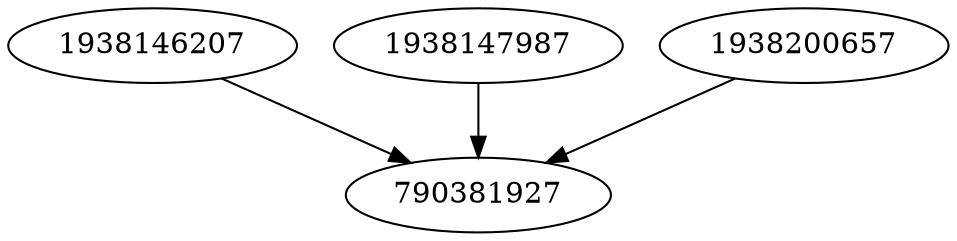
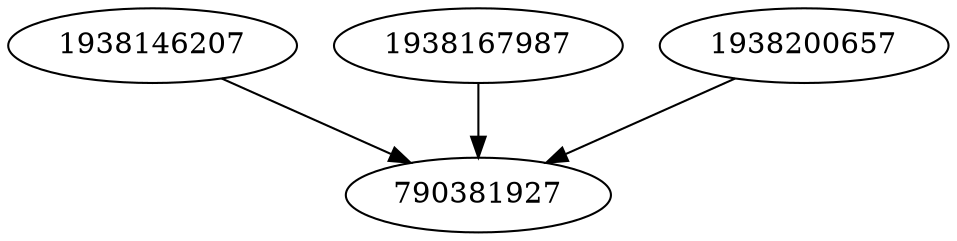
(478, 46) -> (478, 46)
